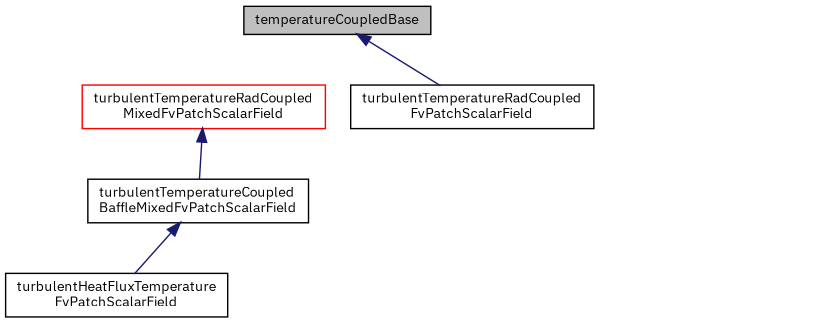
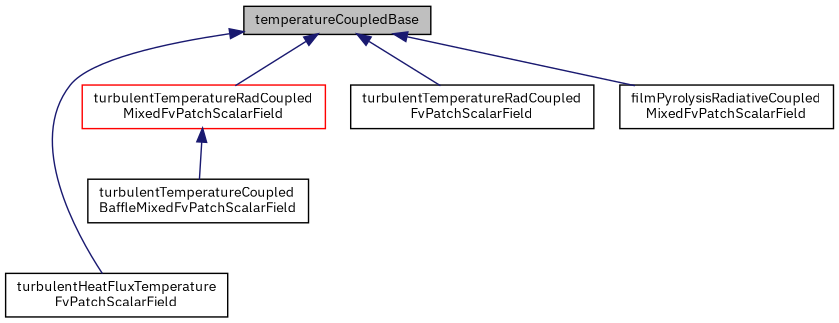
none -> (271, 64)
none -> (727, 107)
(153, 253) -> (62, 100)
